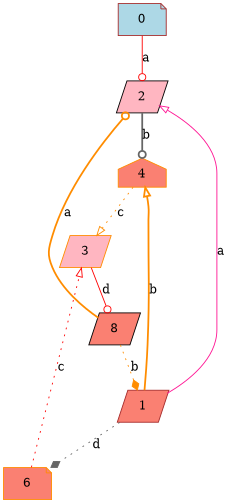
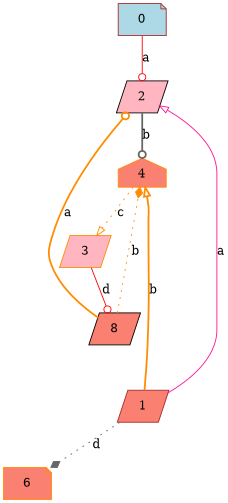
(127, 363) -> (128, 255)
(55, 372) -> none
